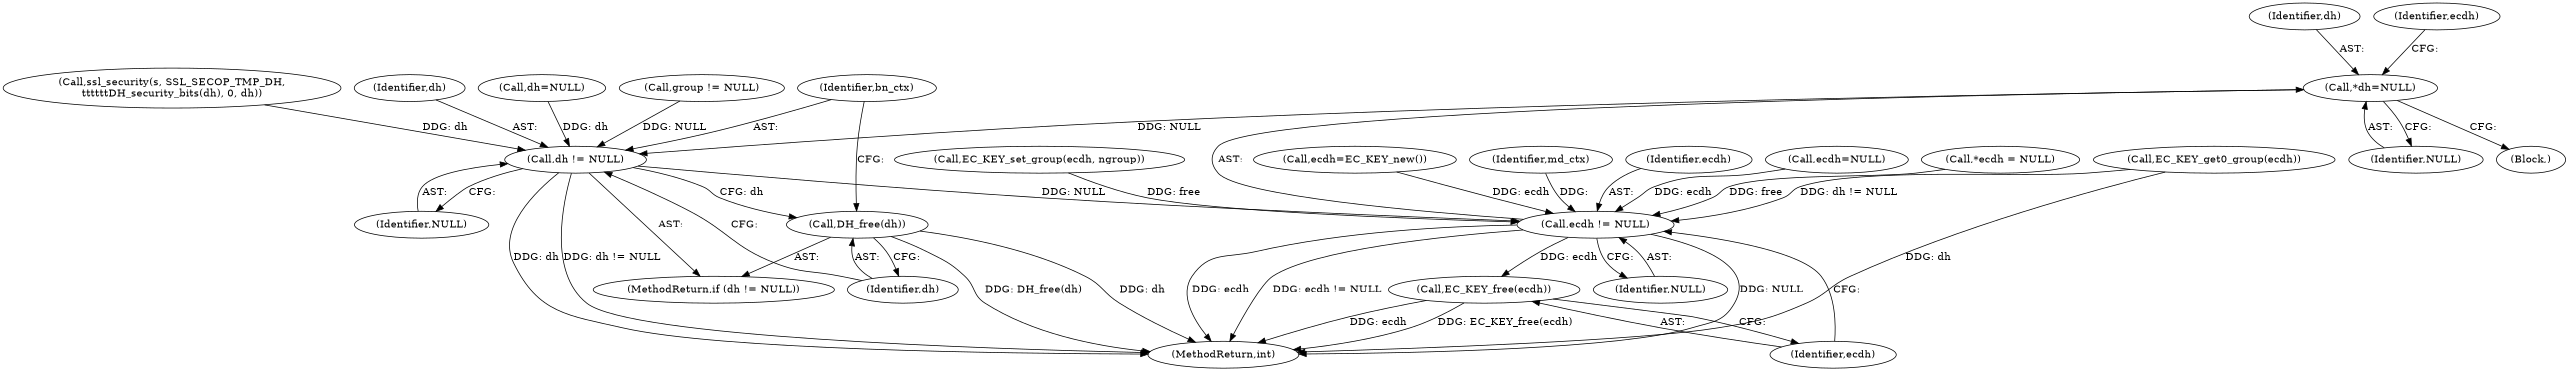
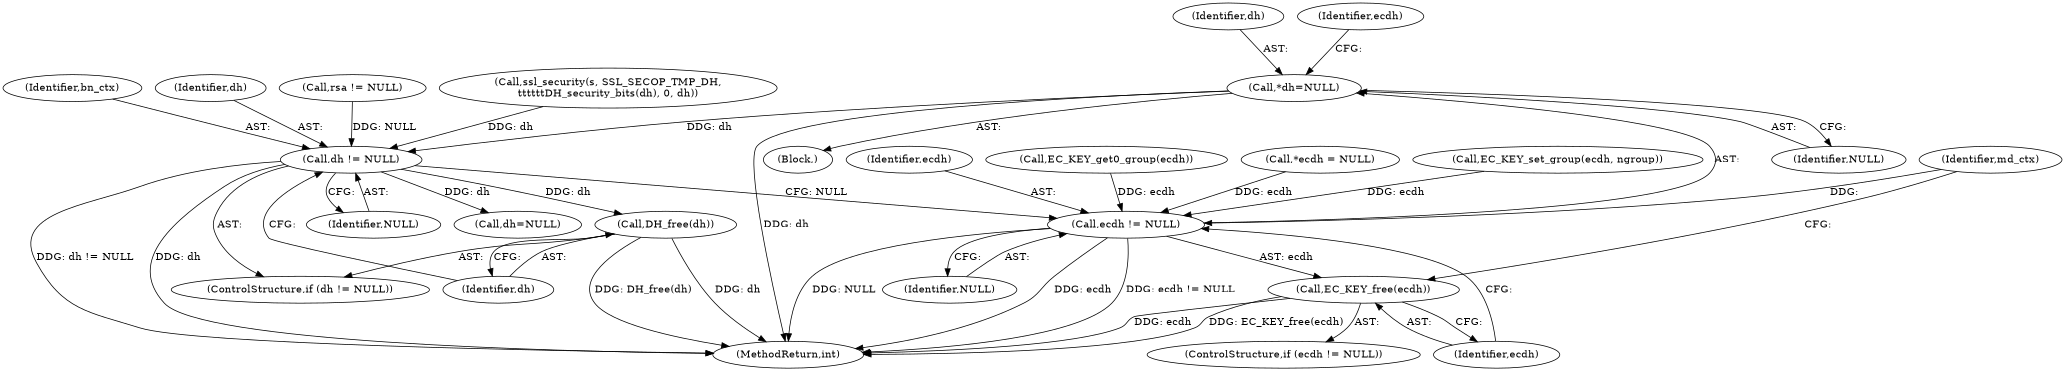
(702, 88) -> (353, 88)
(557, 120) -> (431, 191)
(1169, 127) -> (709, 127)
(2485, 127) -> (991, 127)
(857, 152) -> none
(1355, 160) -> none
(1837, 160) -> none
(742, 192) -> (568, 192)
(1074, 192) -> (816, 192)
(1174, 192) -> (1396, 192)
(1756, 192) -> (1264, 192)
(1849, 192) -> (1147, 192)
none -> (1698, 233)
(1569, 257) -> (1287, 257)
(714, 290) -> (300, 290)
(1749, 322) -> (895, 113)
none -> (1284, 355)
